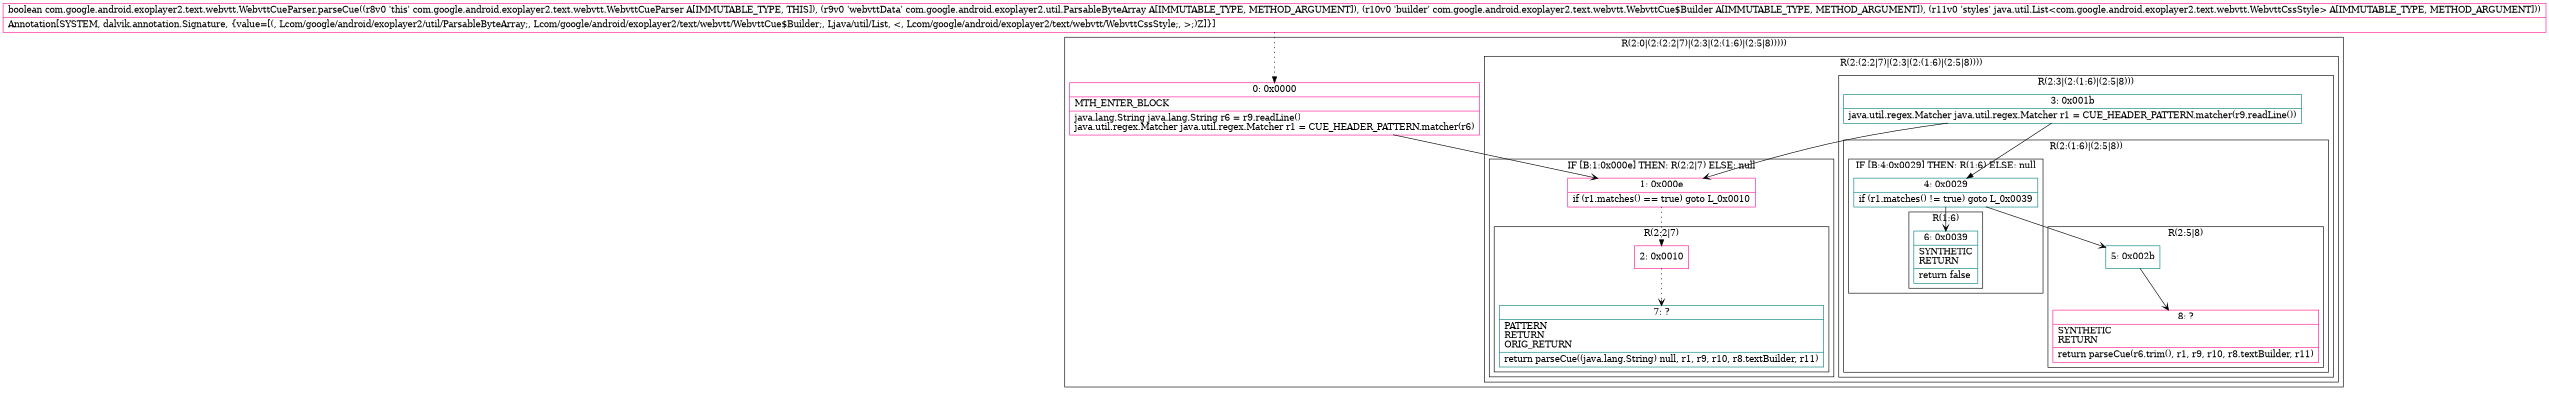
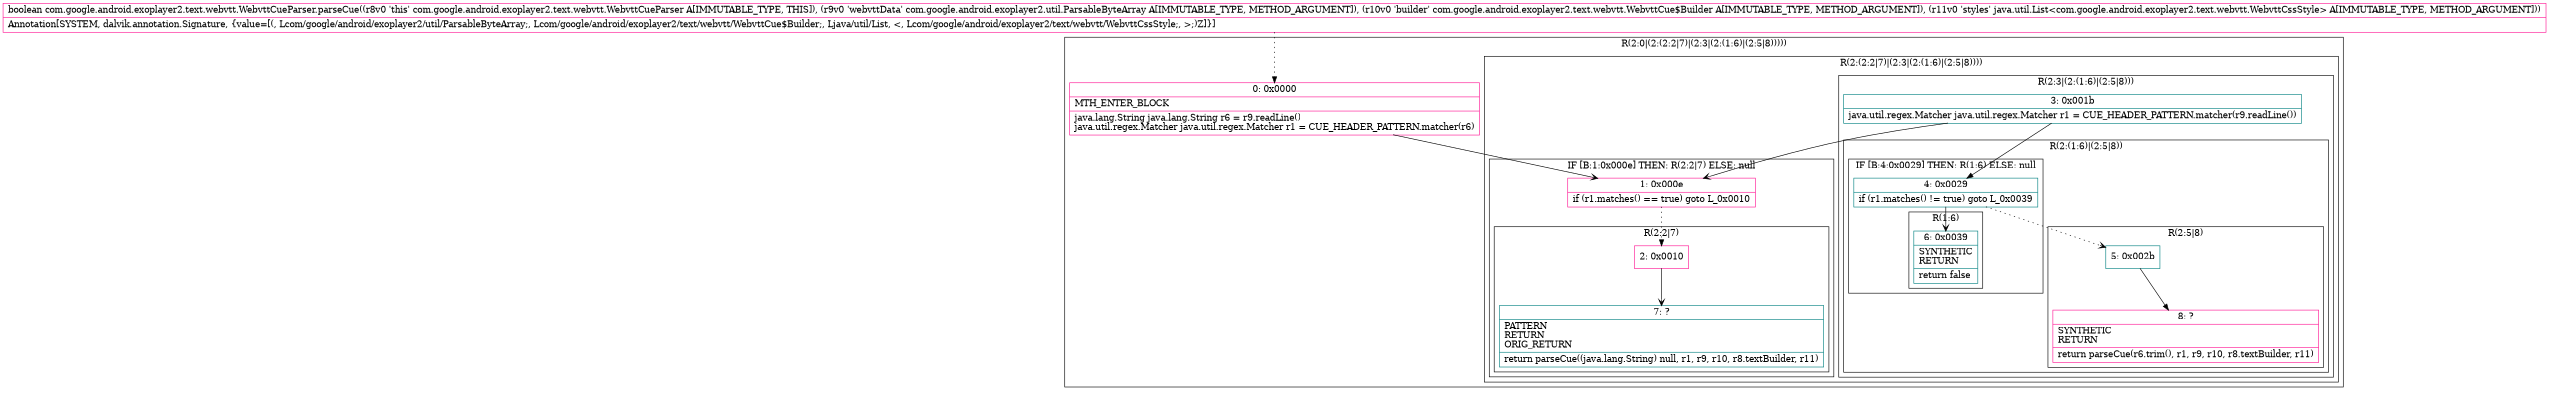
(2037, 224) -> (2037, 224)
(1662, 284) -> (1662, 284)
(2153, 287) -> (2153, 287)
